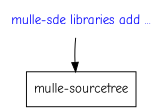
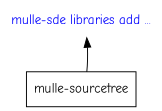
(75, 50) -> (88, 60)
